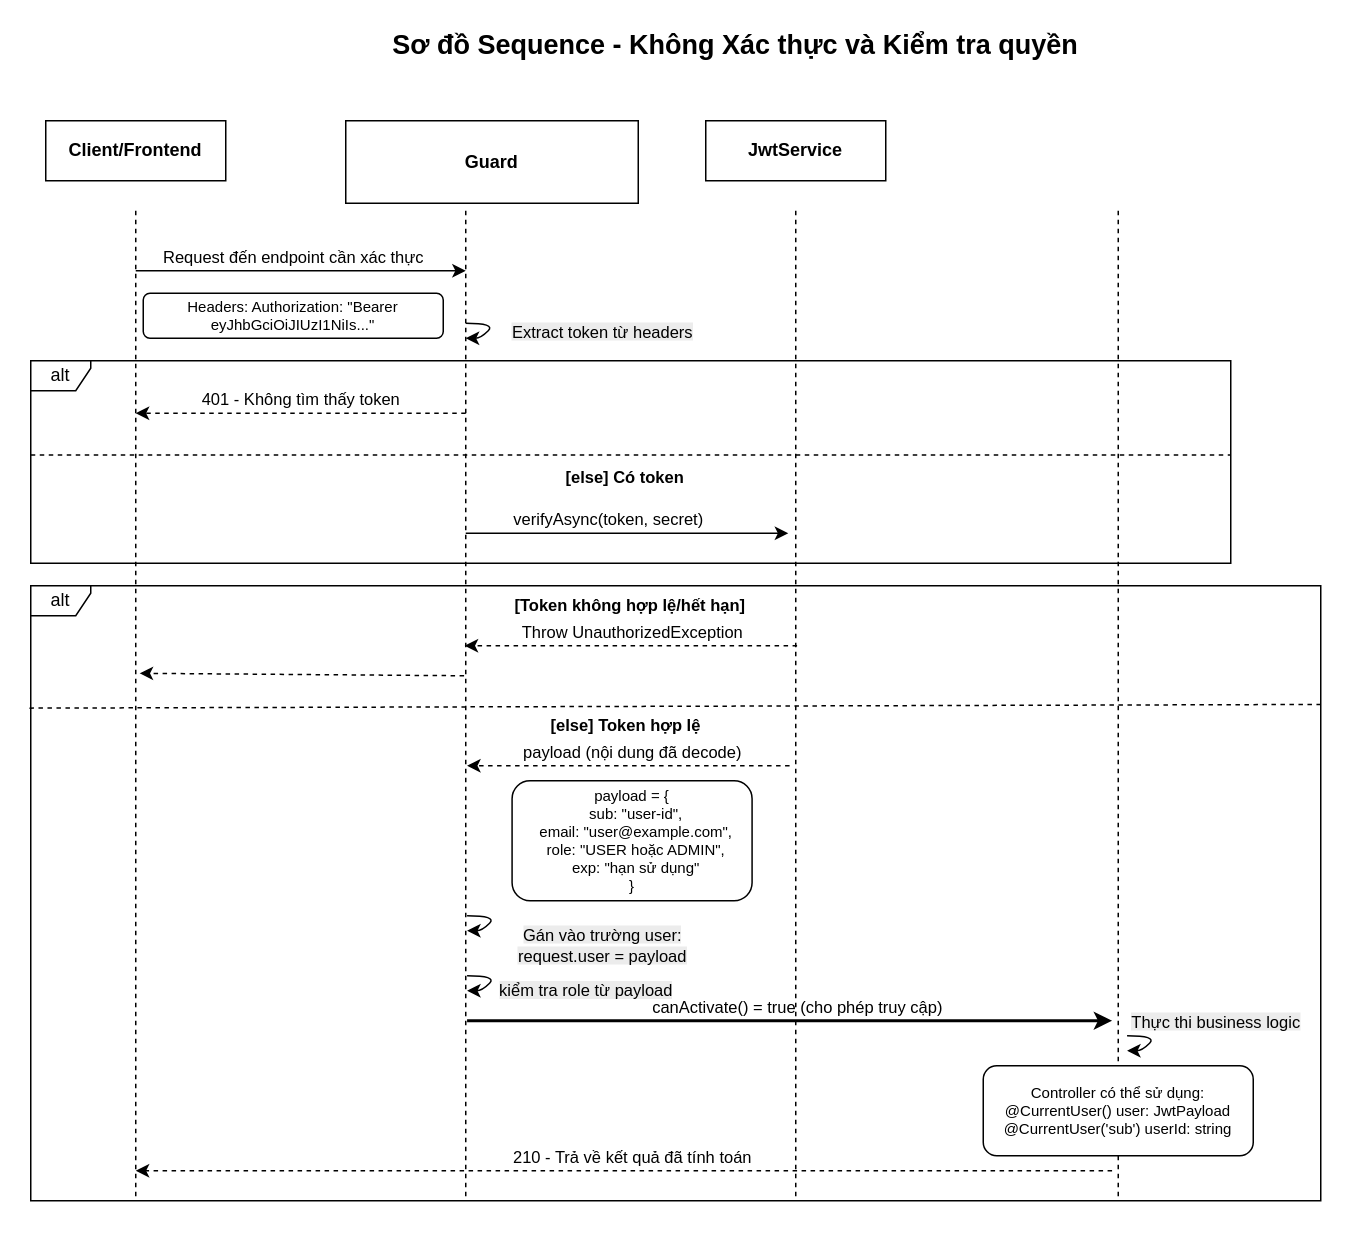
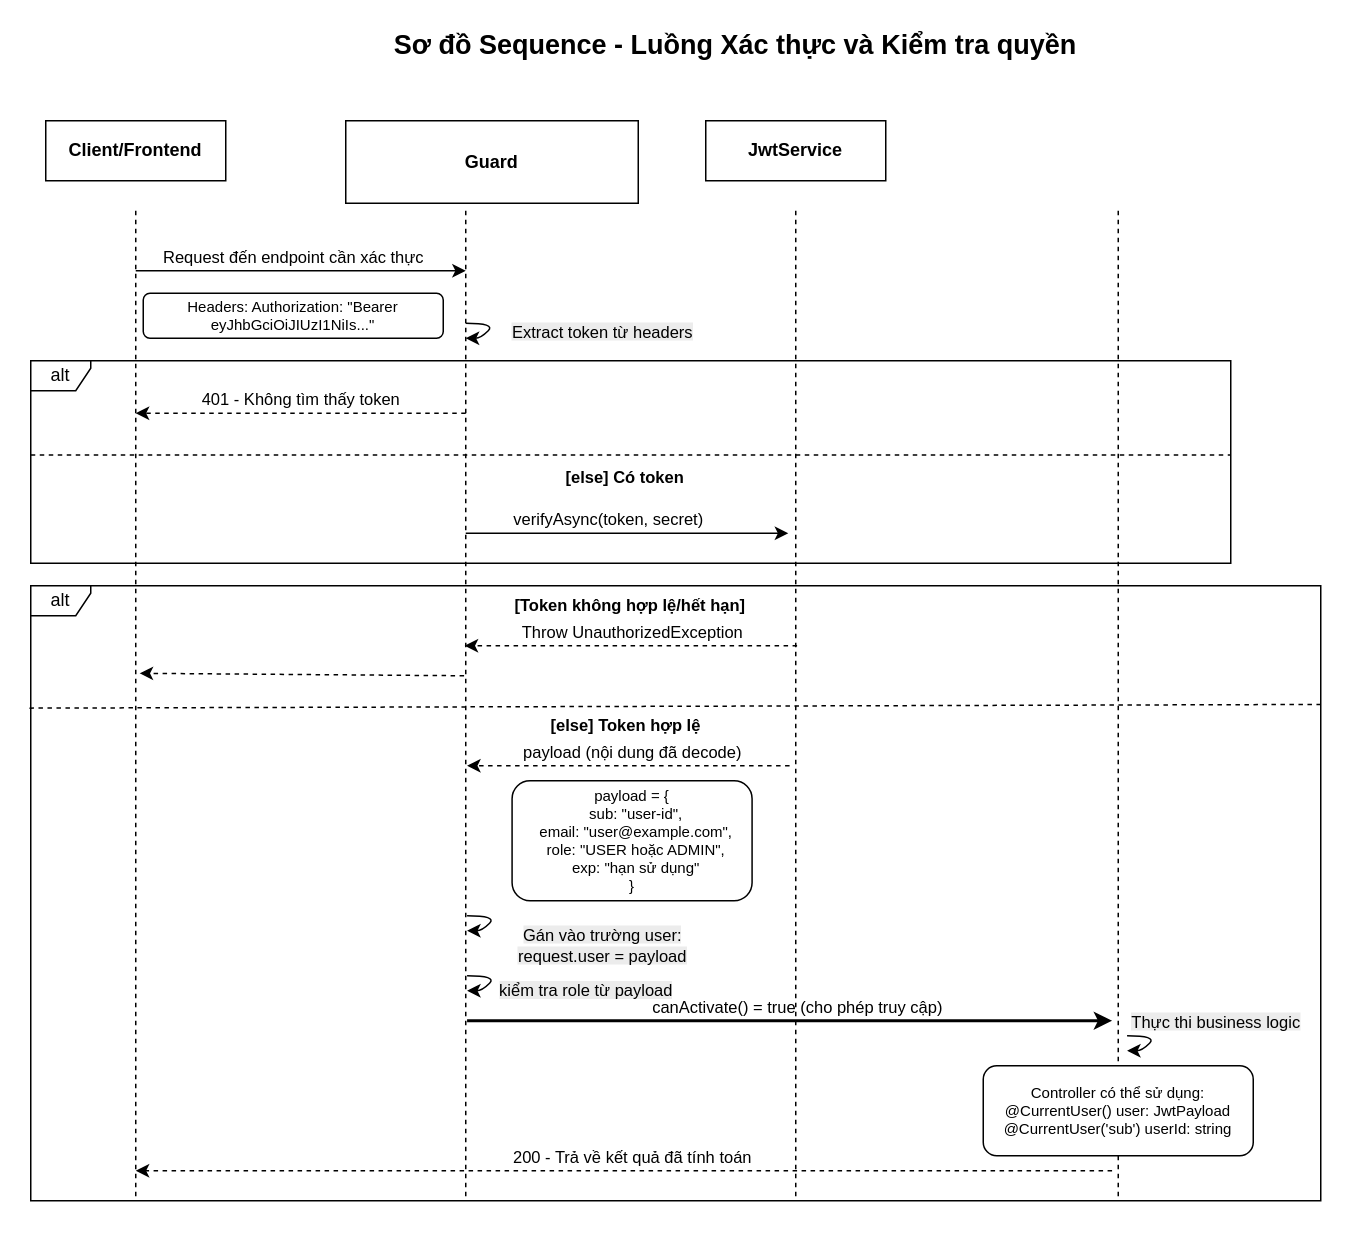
(736, 46) -> (736, 46)
(633, 1156) -> (633, 1156)
